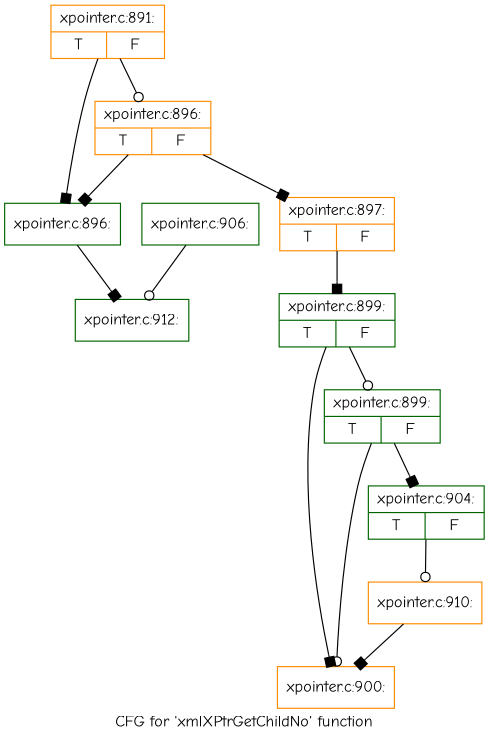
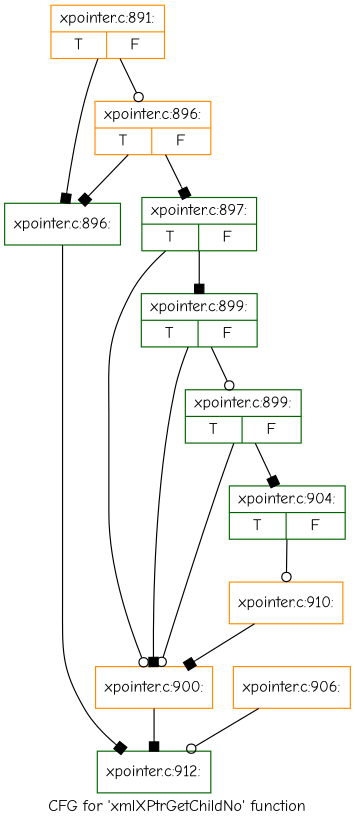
(200, 224) -> (292, 687)
(337, 224) -> (199, 224)
none -> (109, 448)
none -> (154, 724)
